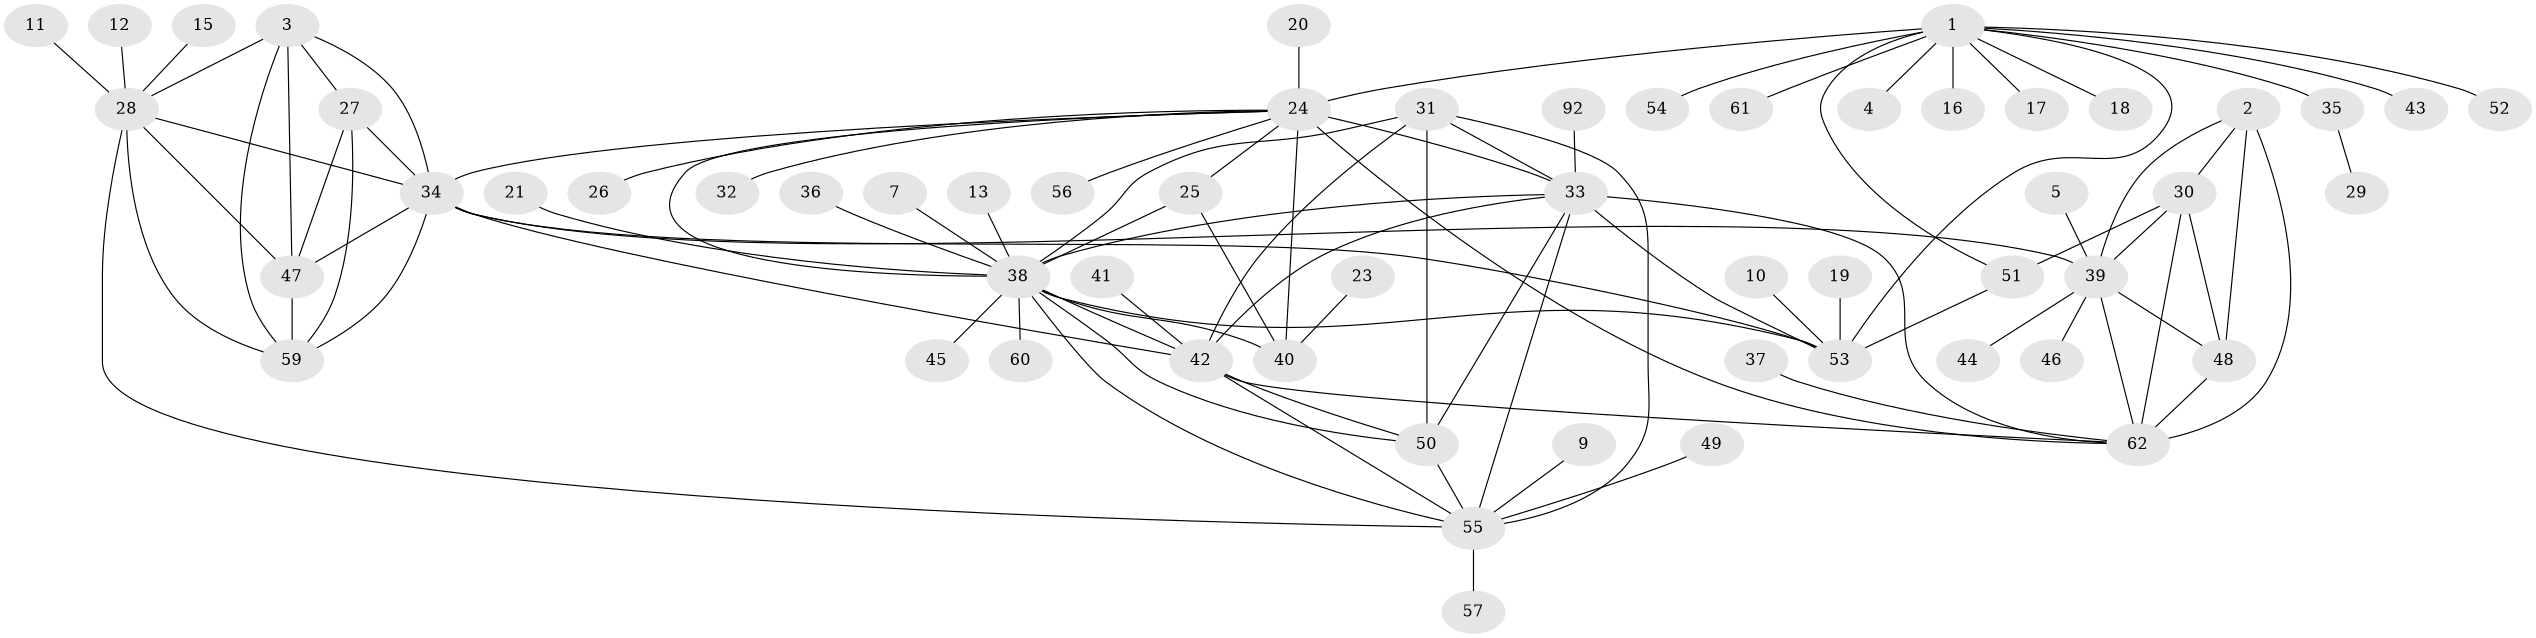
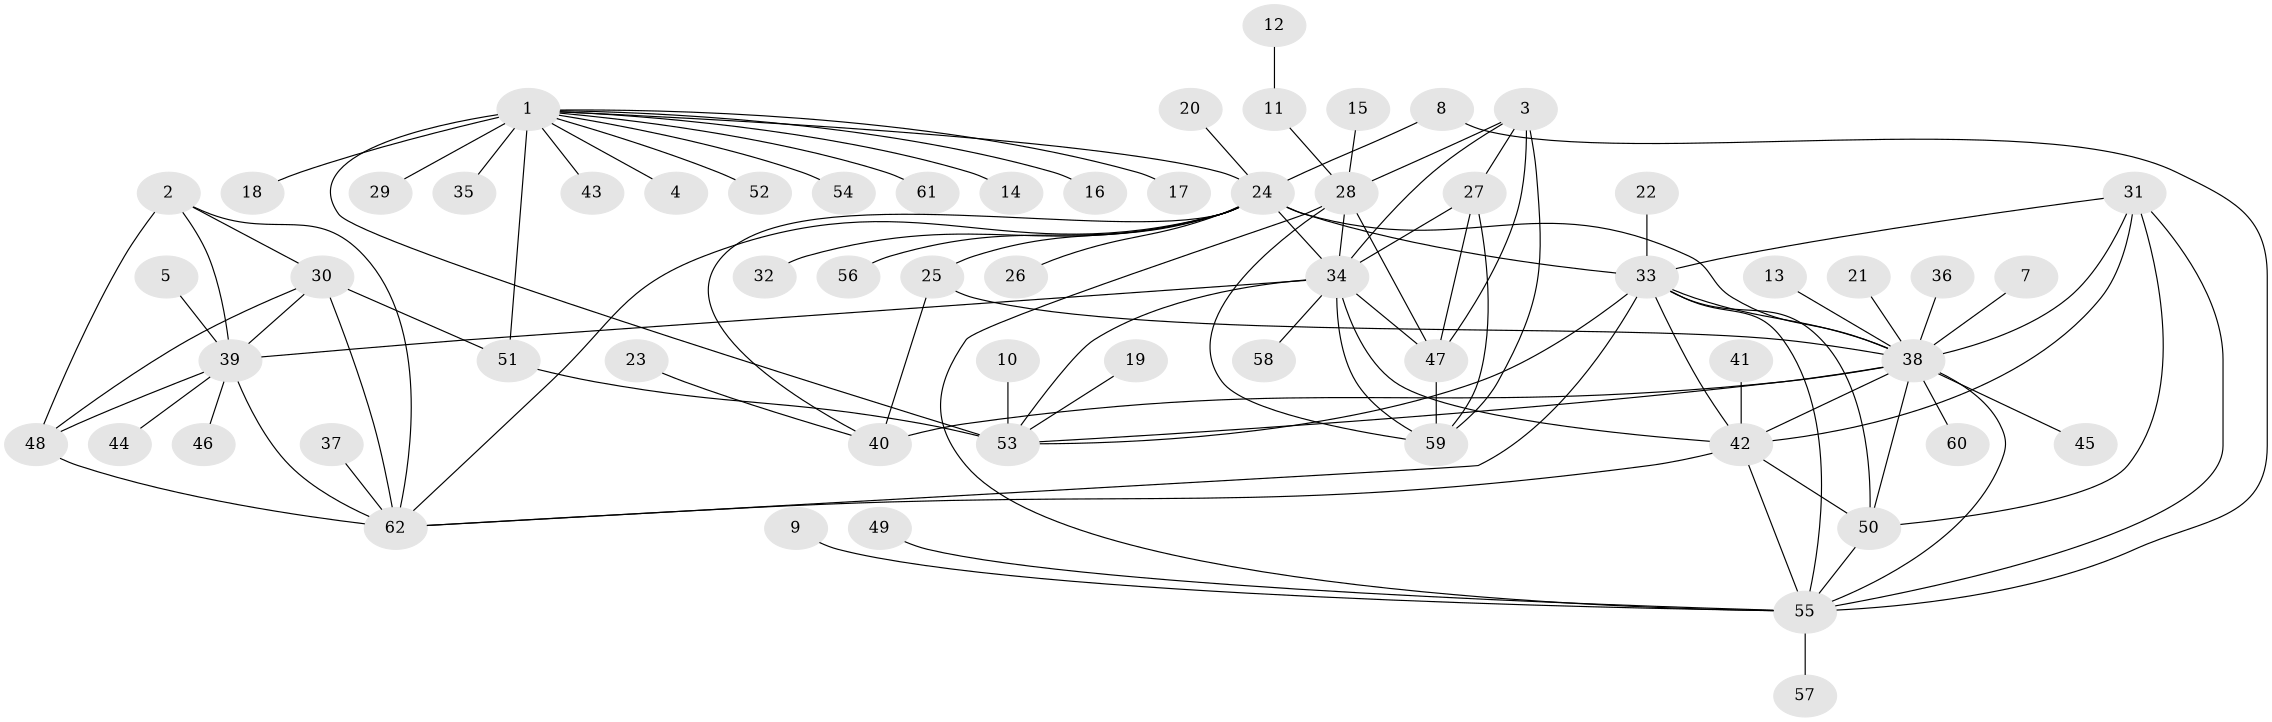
(123, 68) -> (1274, 68)
none -> (1442, 109)
(1574, 109) -> (1647, 193)
(2345, 151) -> (455, 151)
none -> (1011, 193)
none -> (1264, 361)
